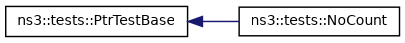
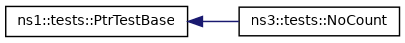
(97, 21) -> (97, 21)
